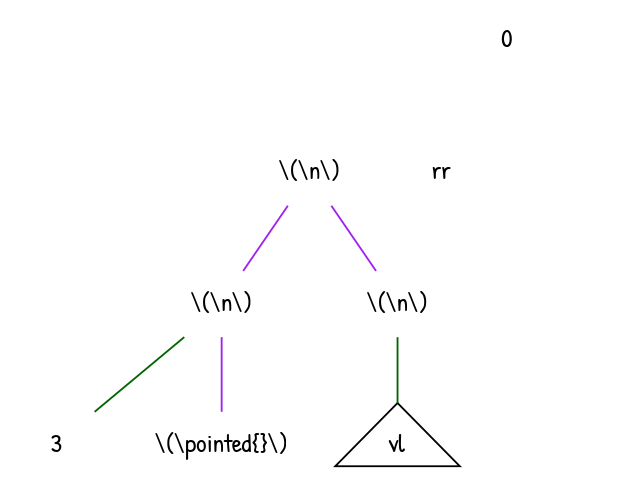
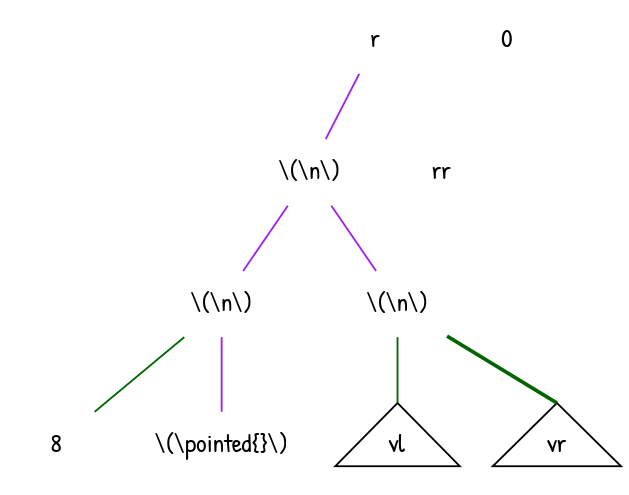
none -> (376, 40)
(57, 445) -> (57, 445)
none -> (557, 445)
